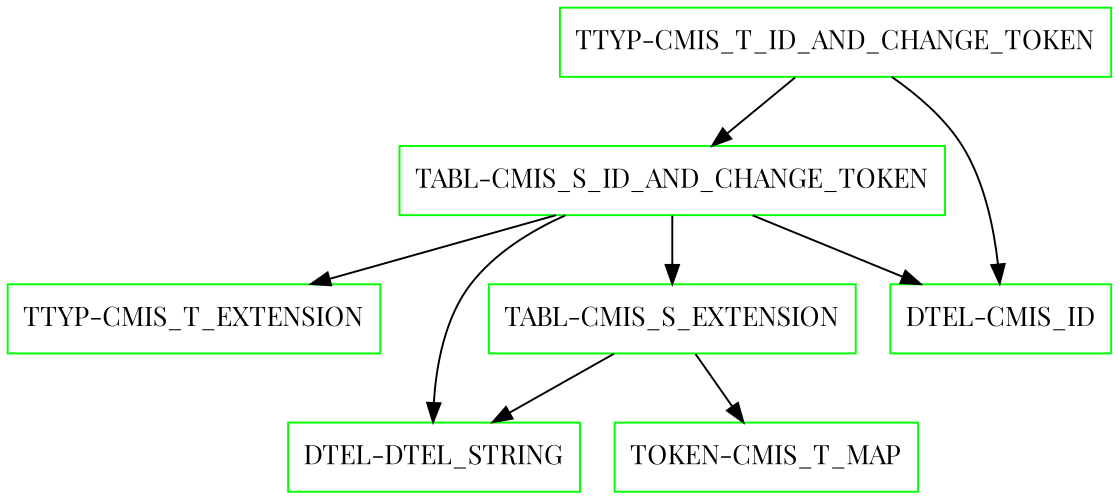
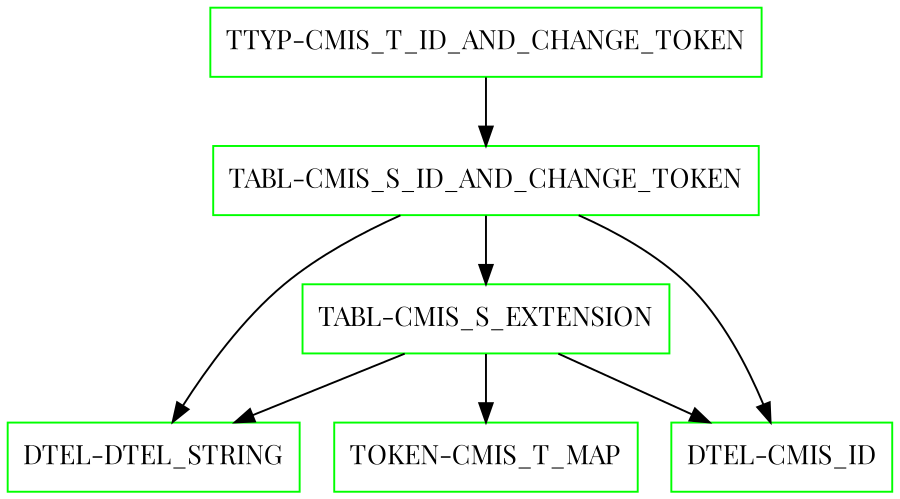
(968, 157) -> (625, 384)
(194, 319) -> none
